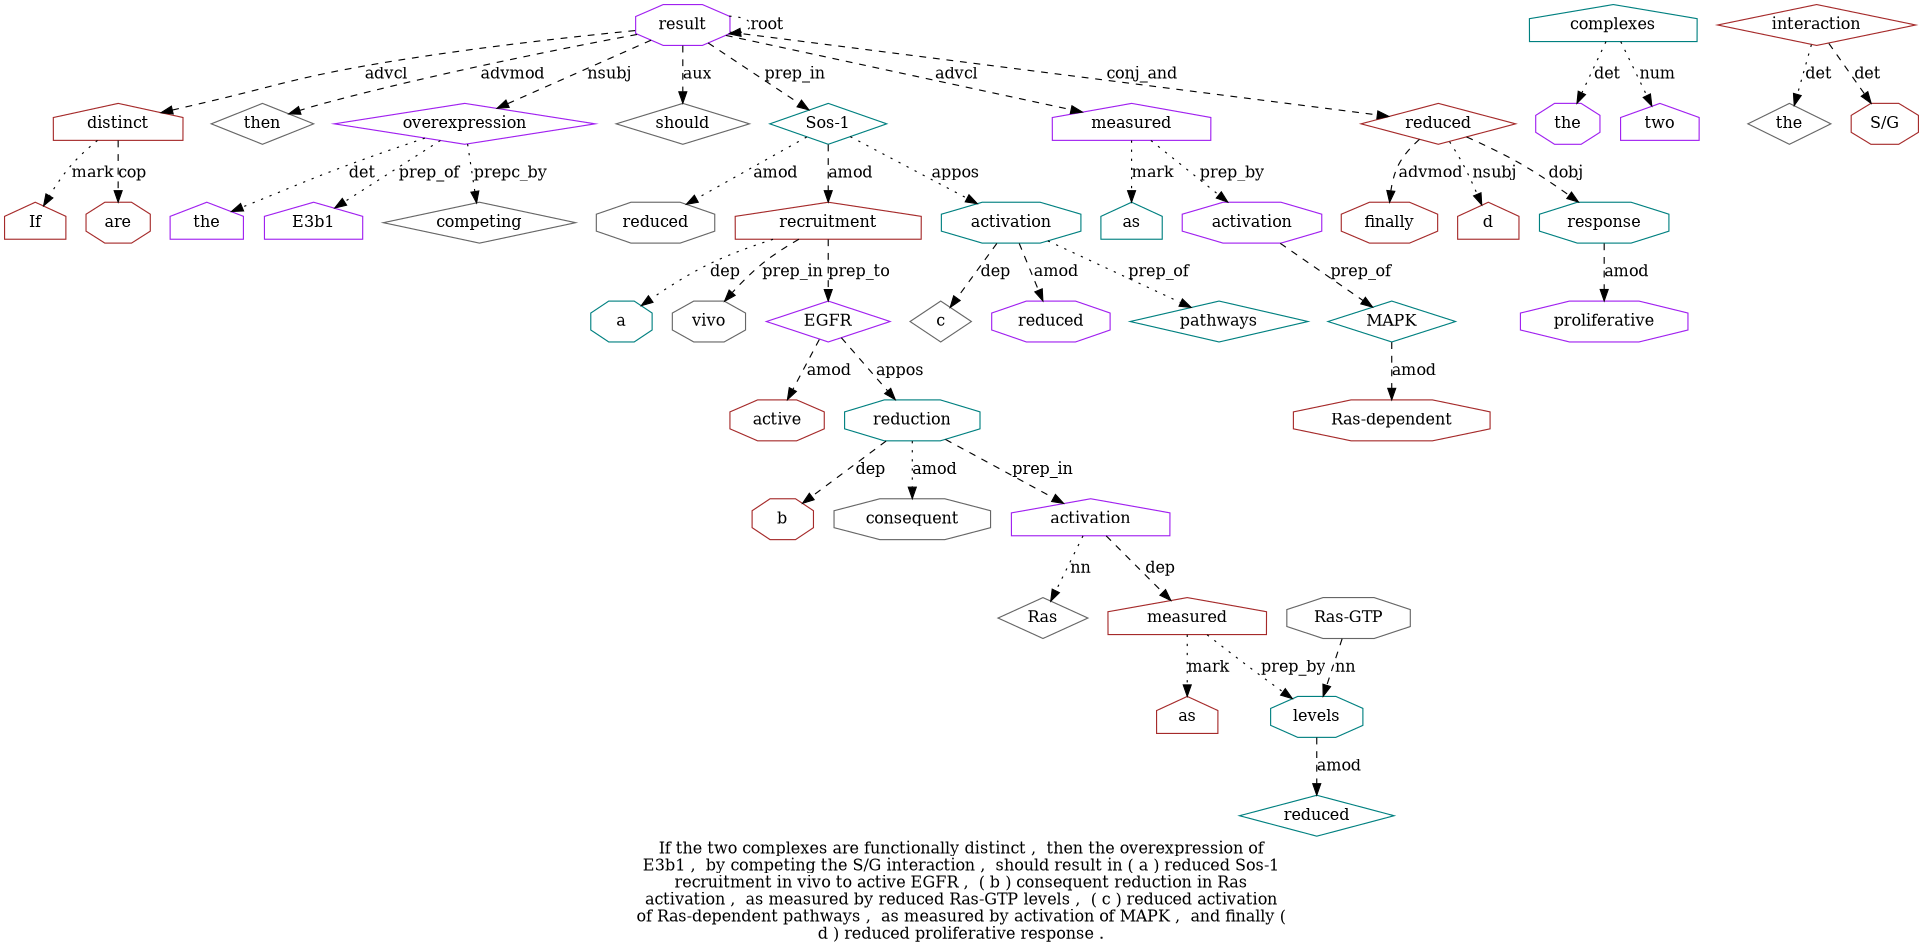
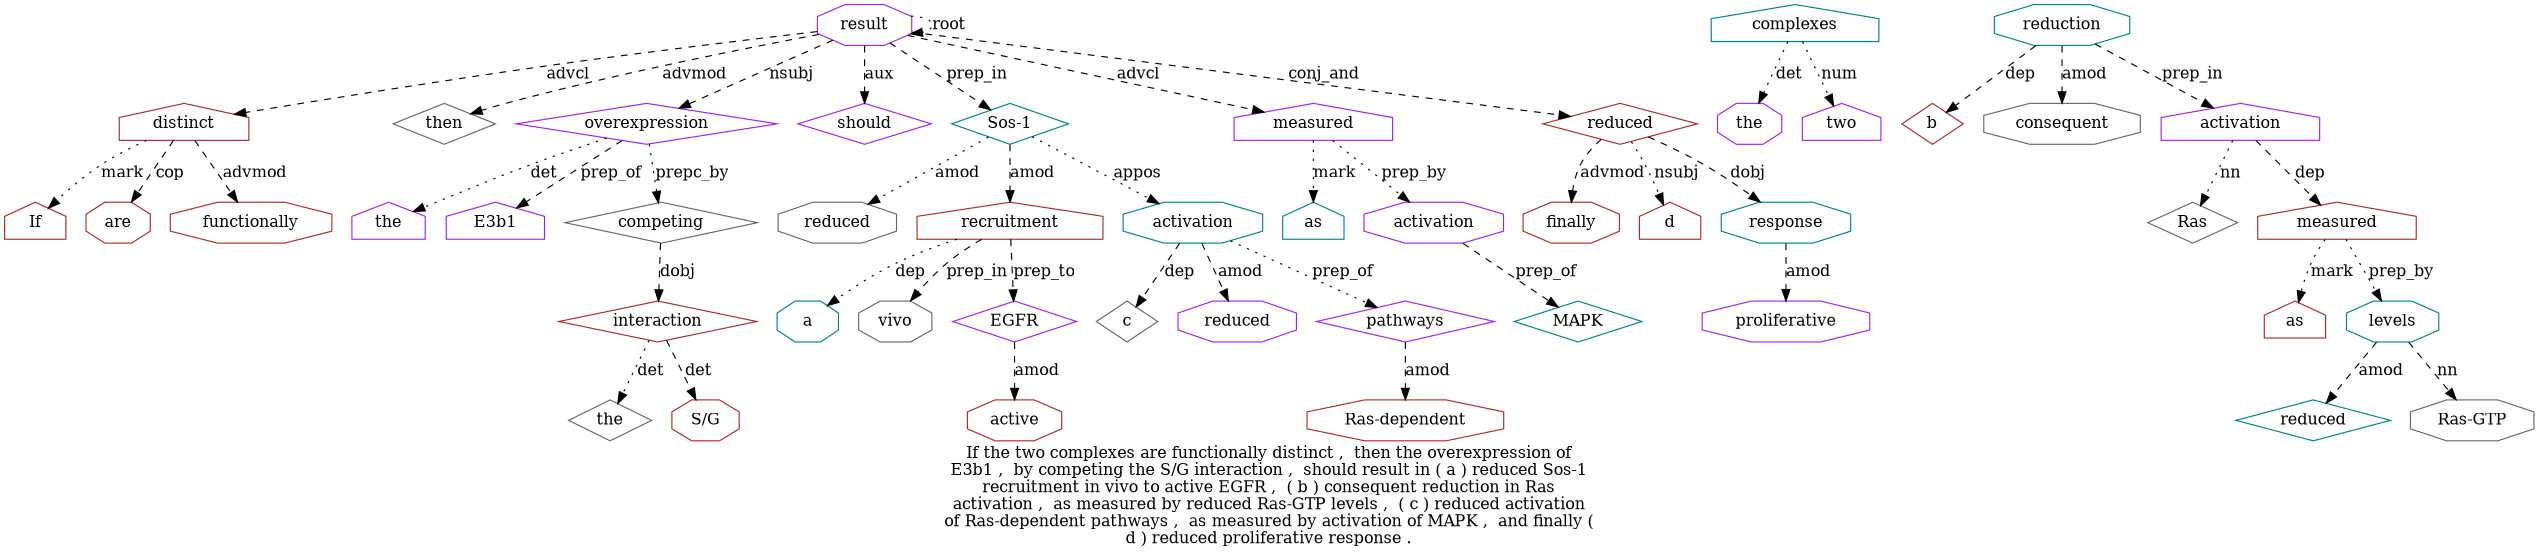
(683, 124) -> (865, 124)
(393, 171) -> (574, 171)
none -> (251, 223)
none -> (660, 267)
(1219, 322) -> (1405, 322)
(865, 364) -> none
(1392, 365) -> (1405, 365)
(912, 464) -> (2062, 69)
(783, 519) -> (1933, 124)
(1334, 662) -> (2429, 366)
